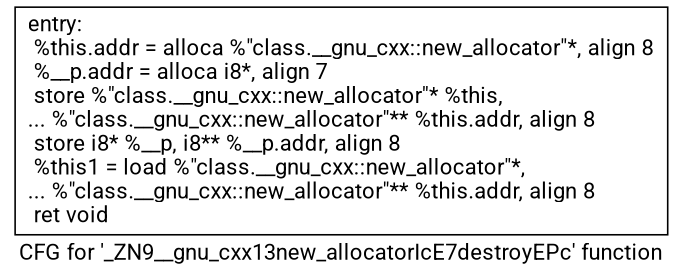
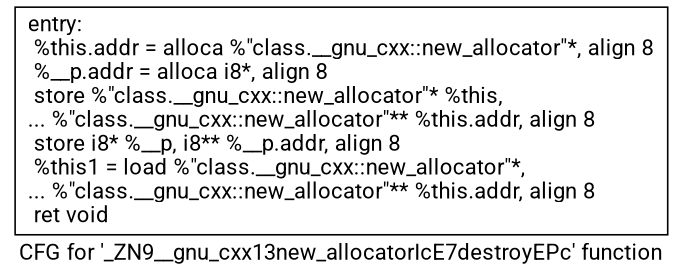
(178, 72) -> (178, 72)
